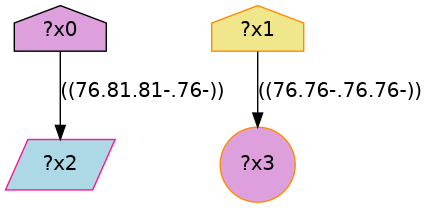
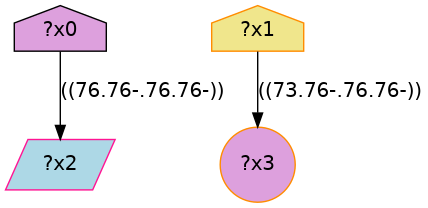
(143, 92) -> (143, 92)
(340, 92) -> (340, 92)
